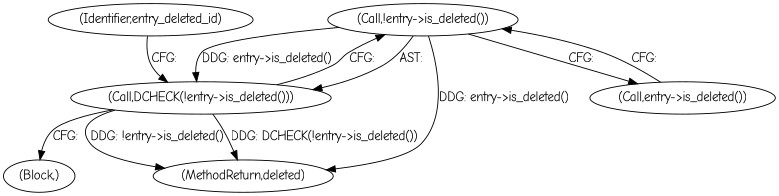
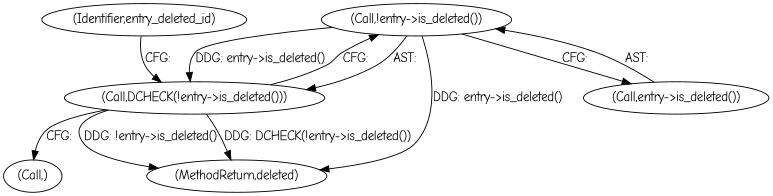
(646, 59) -> (639, 59)
(39, 176) -> (33, 176)
